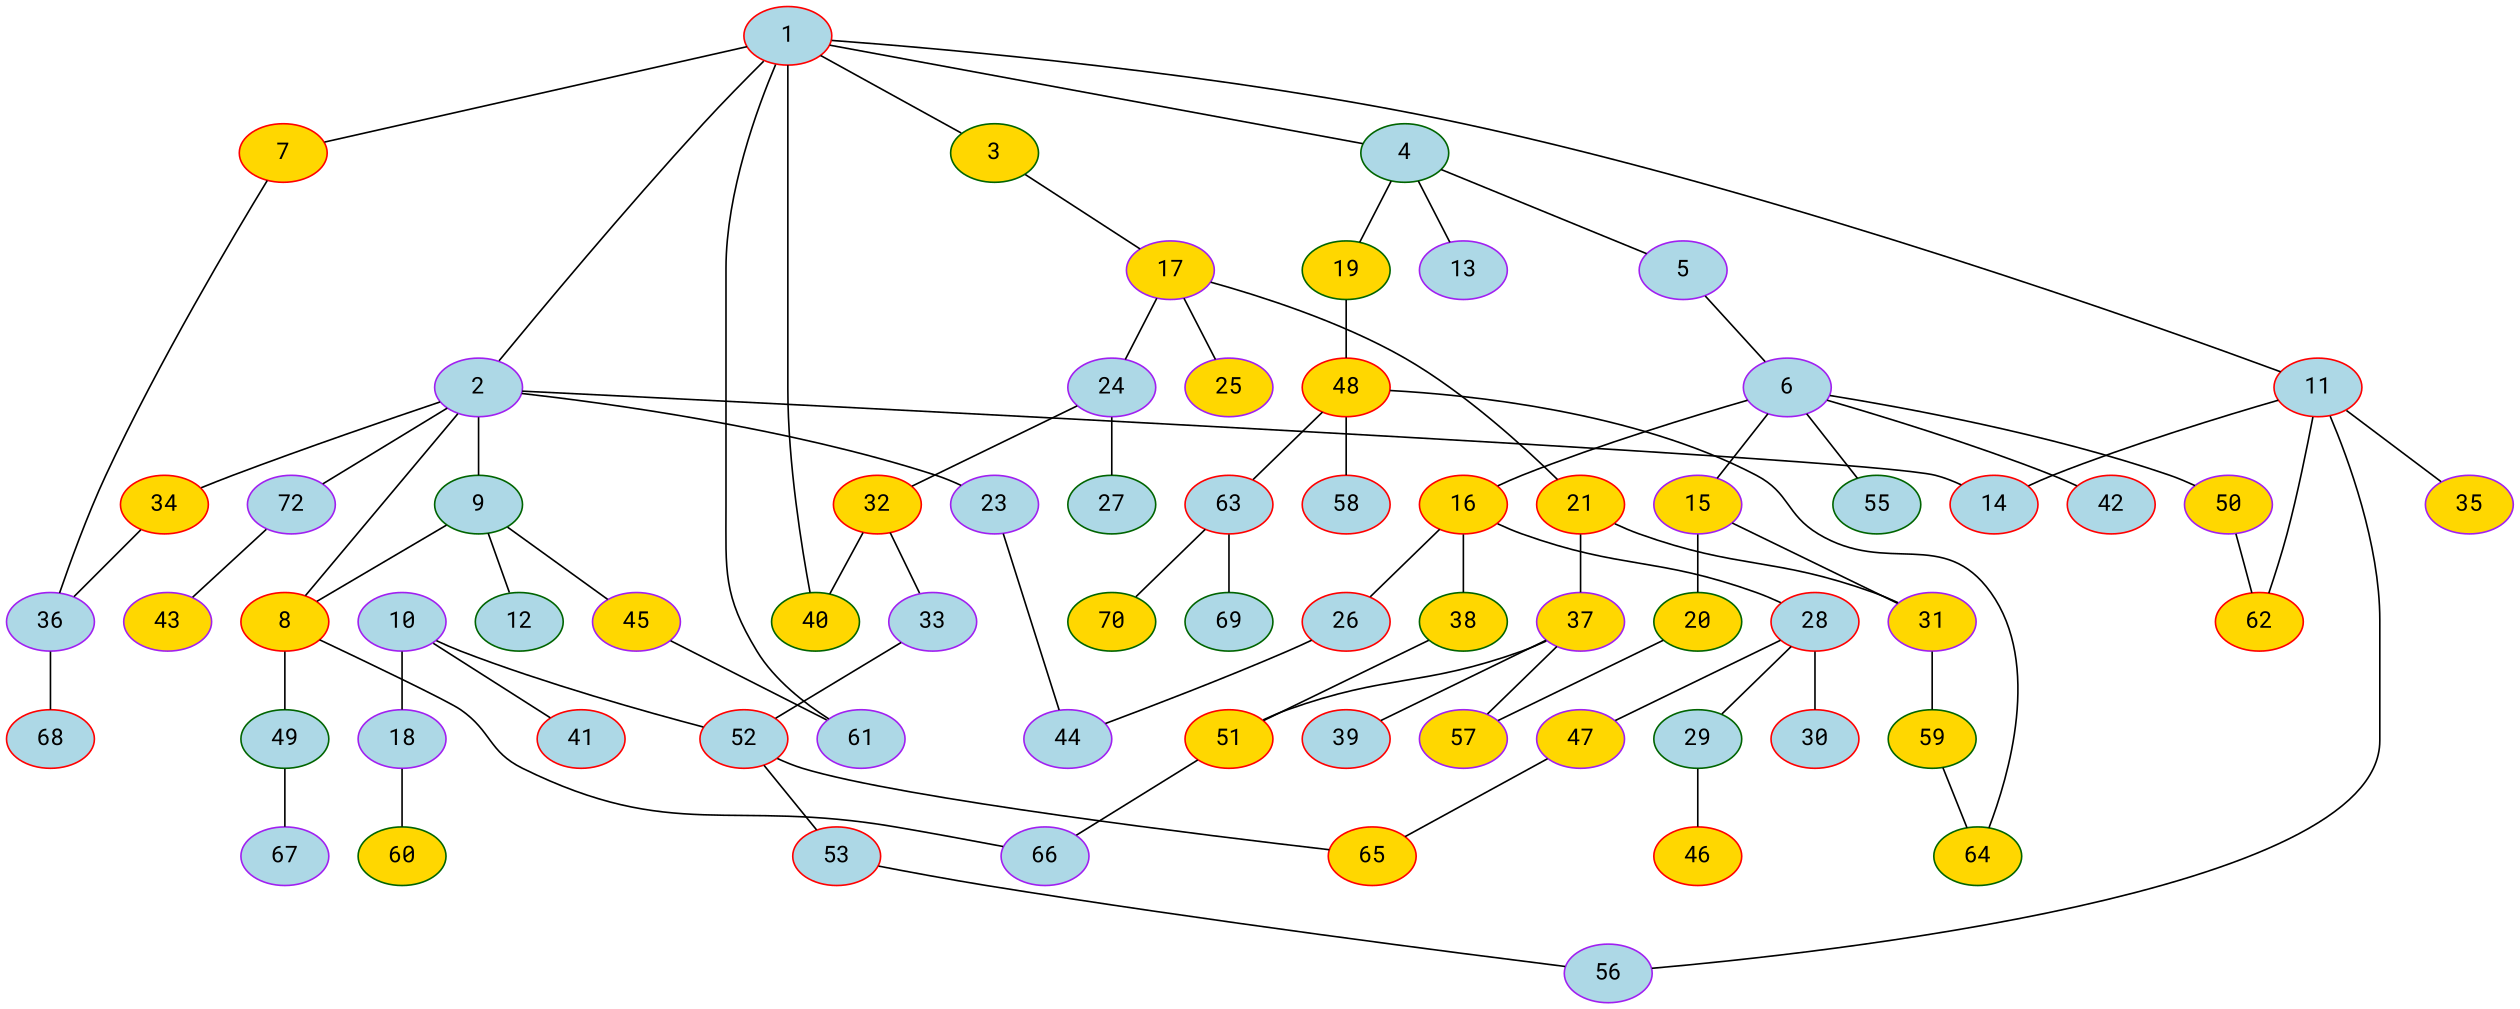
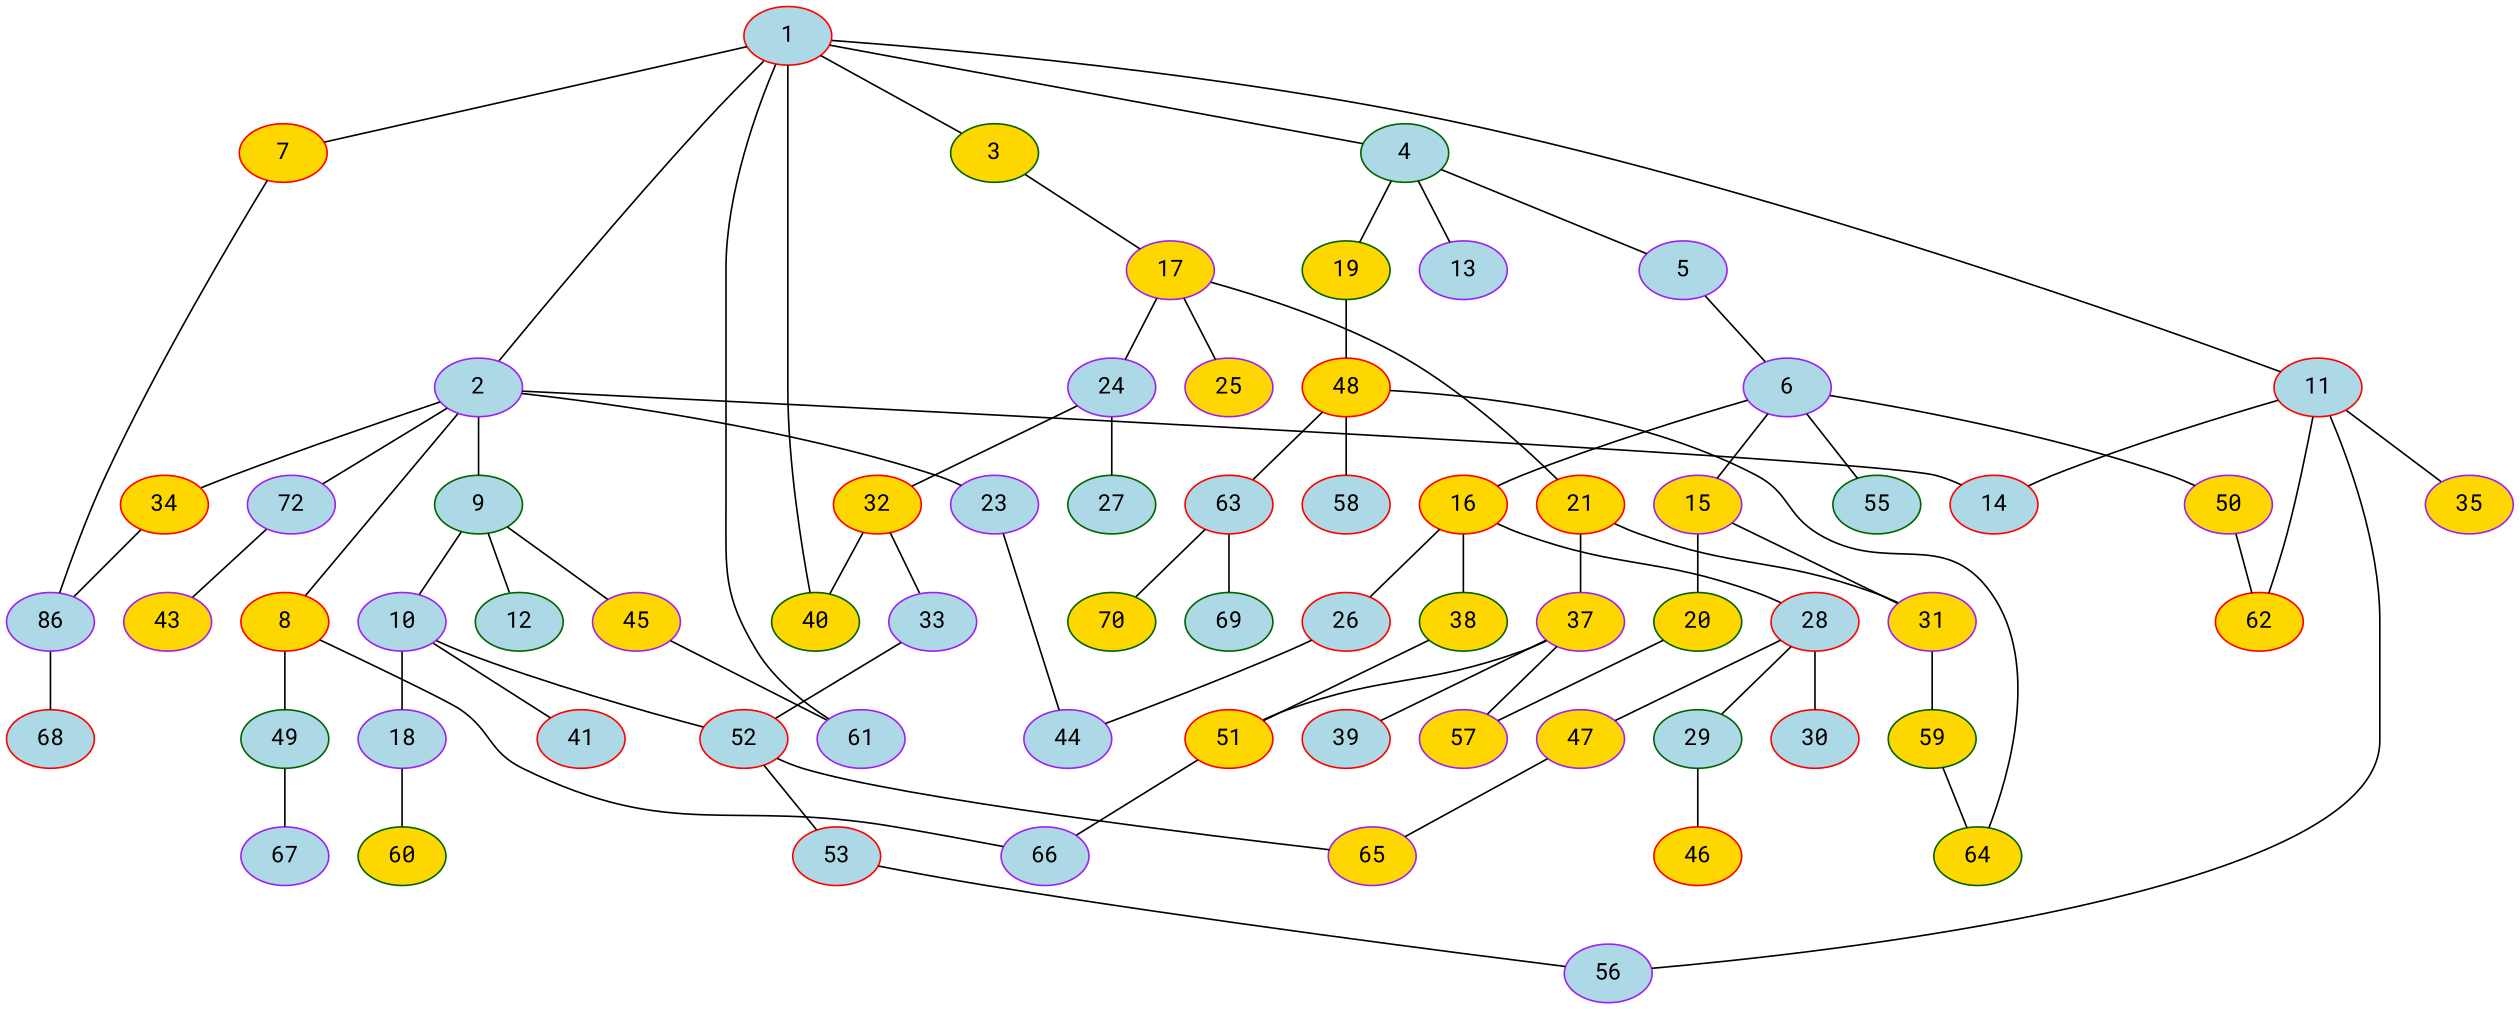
(2111, 505) -> none
(382, 563) -> (440, 563)
(50, 622) -> (50, 622)
(1372, 856) -> (1372, 856)
